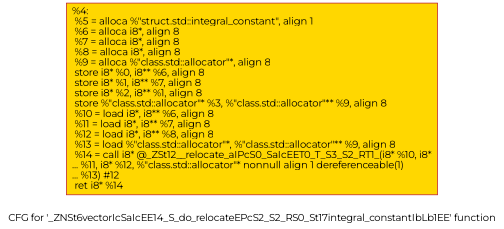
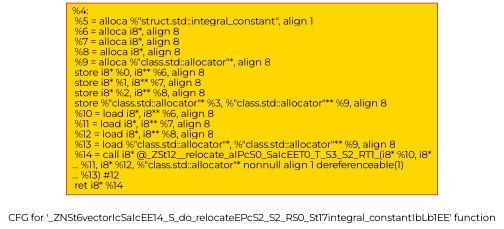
(137, 93) -> (139, 93)
